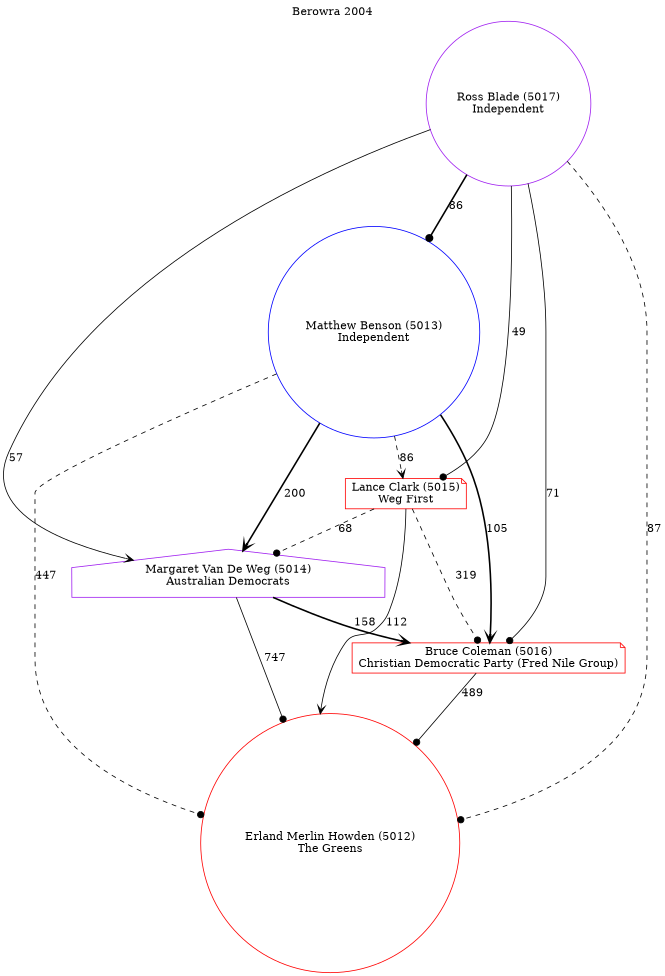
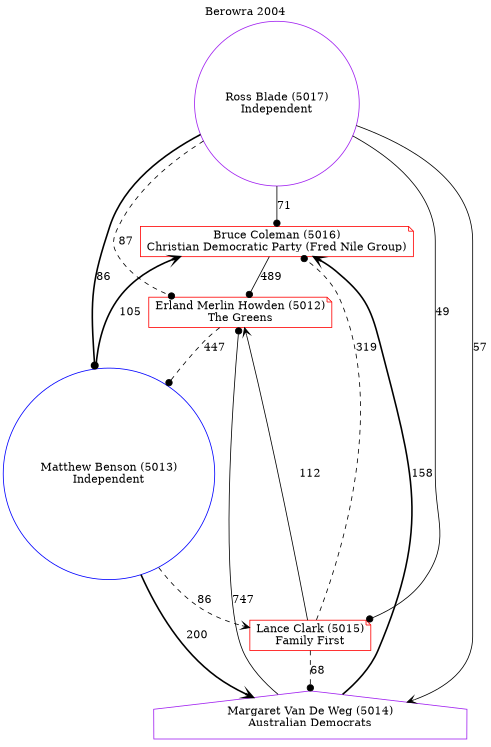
(406, 494) -> (310, 635)
(35, 561) -> (194, 352)
(330, 843) -> (240, 312)
